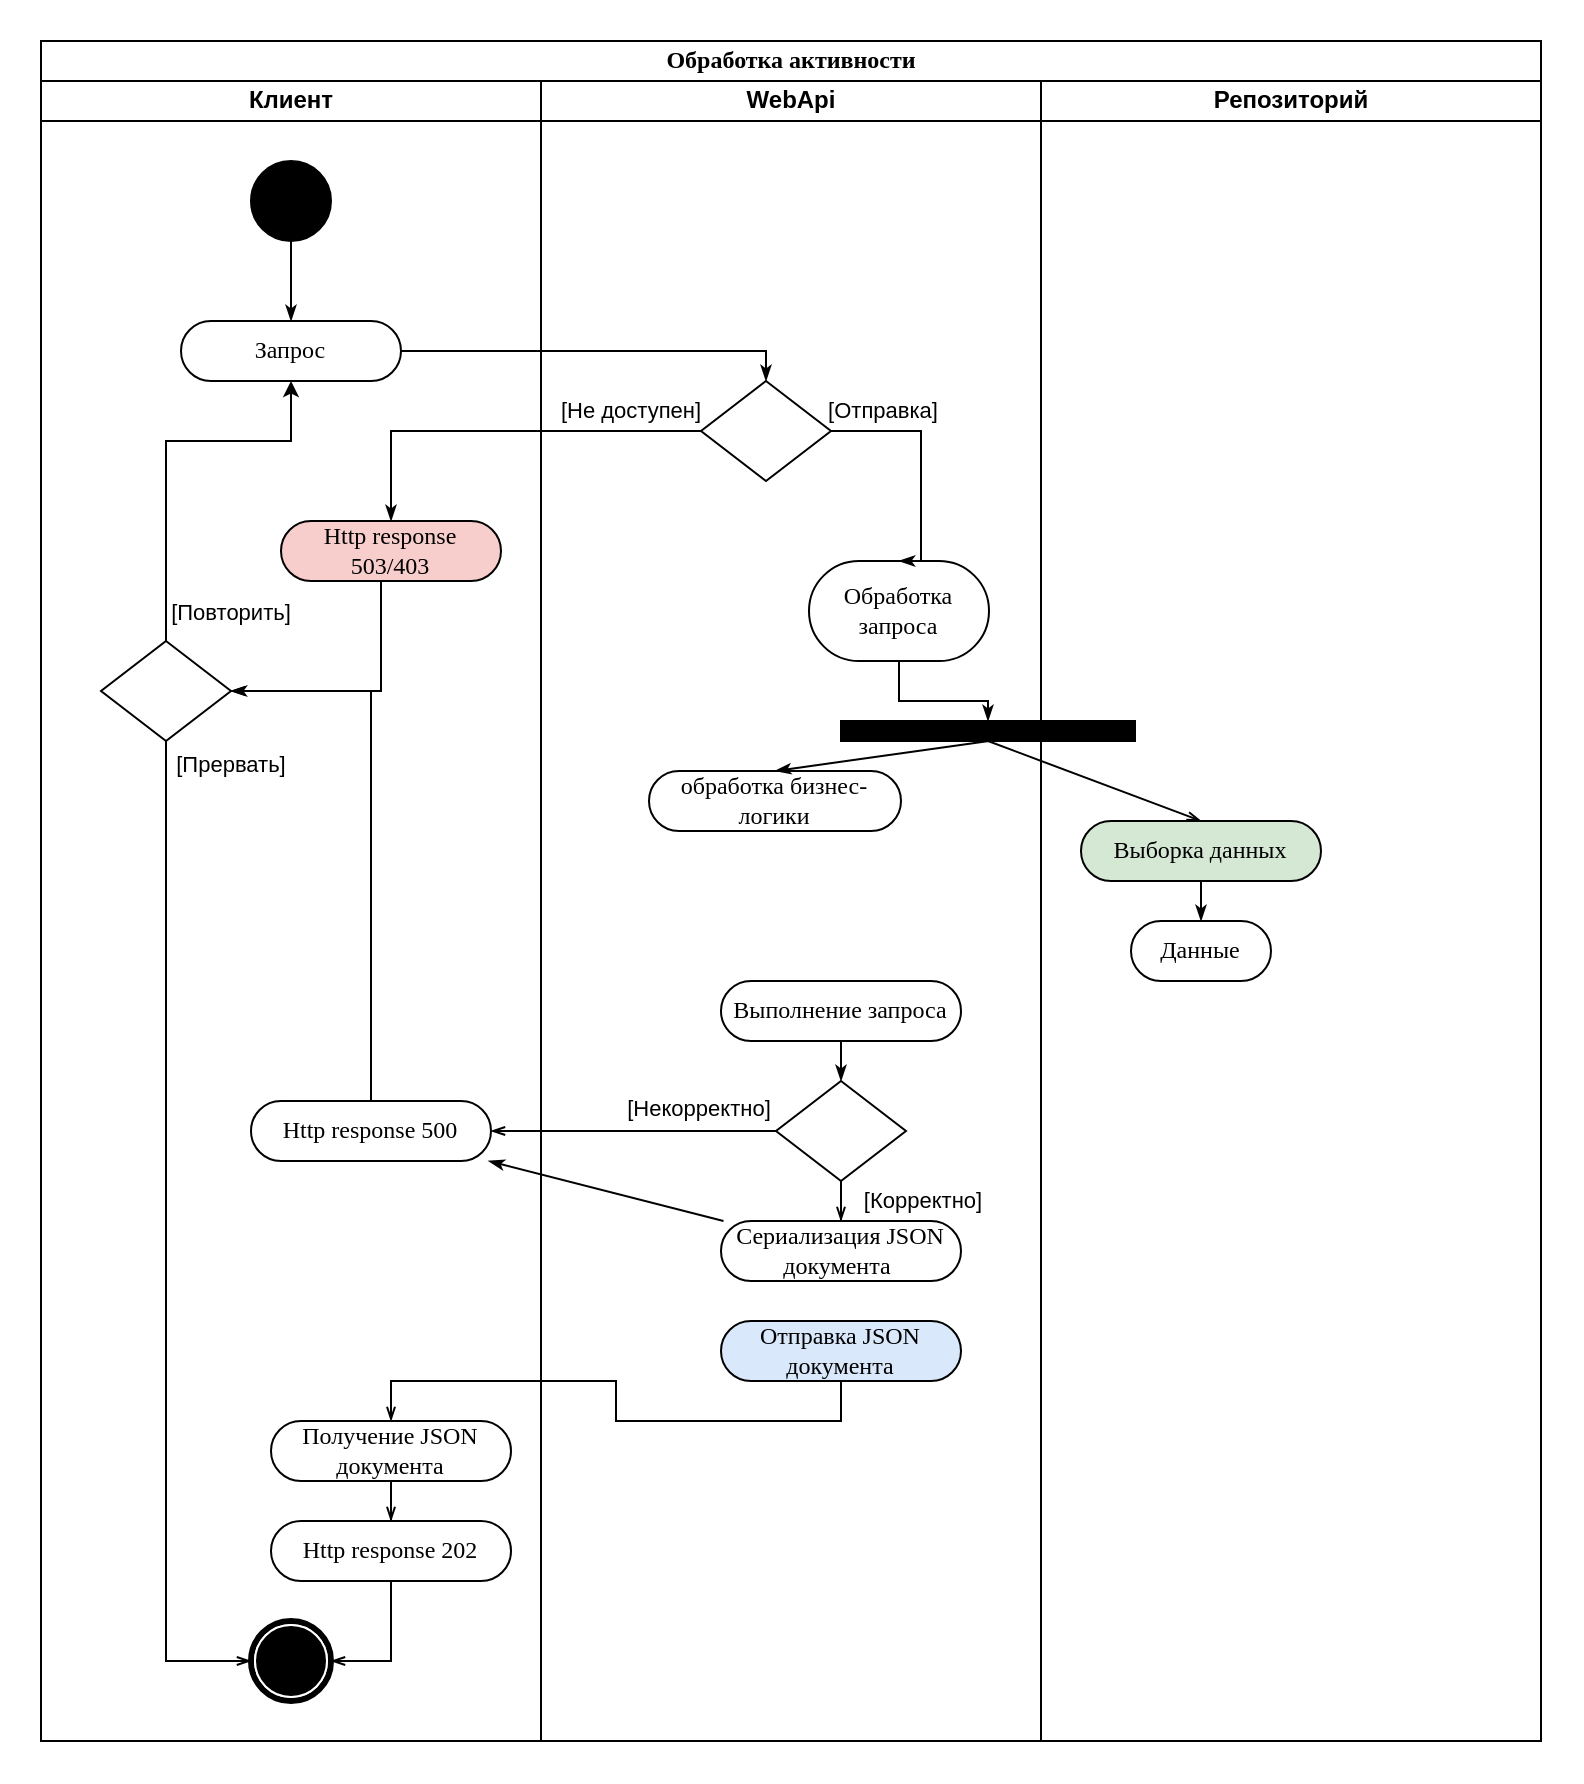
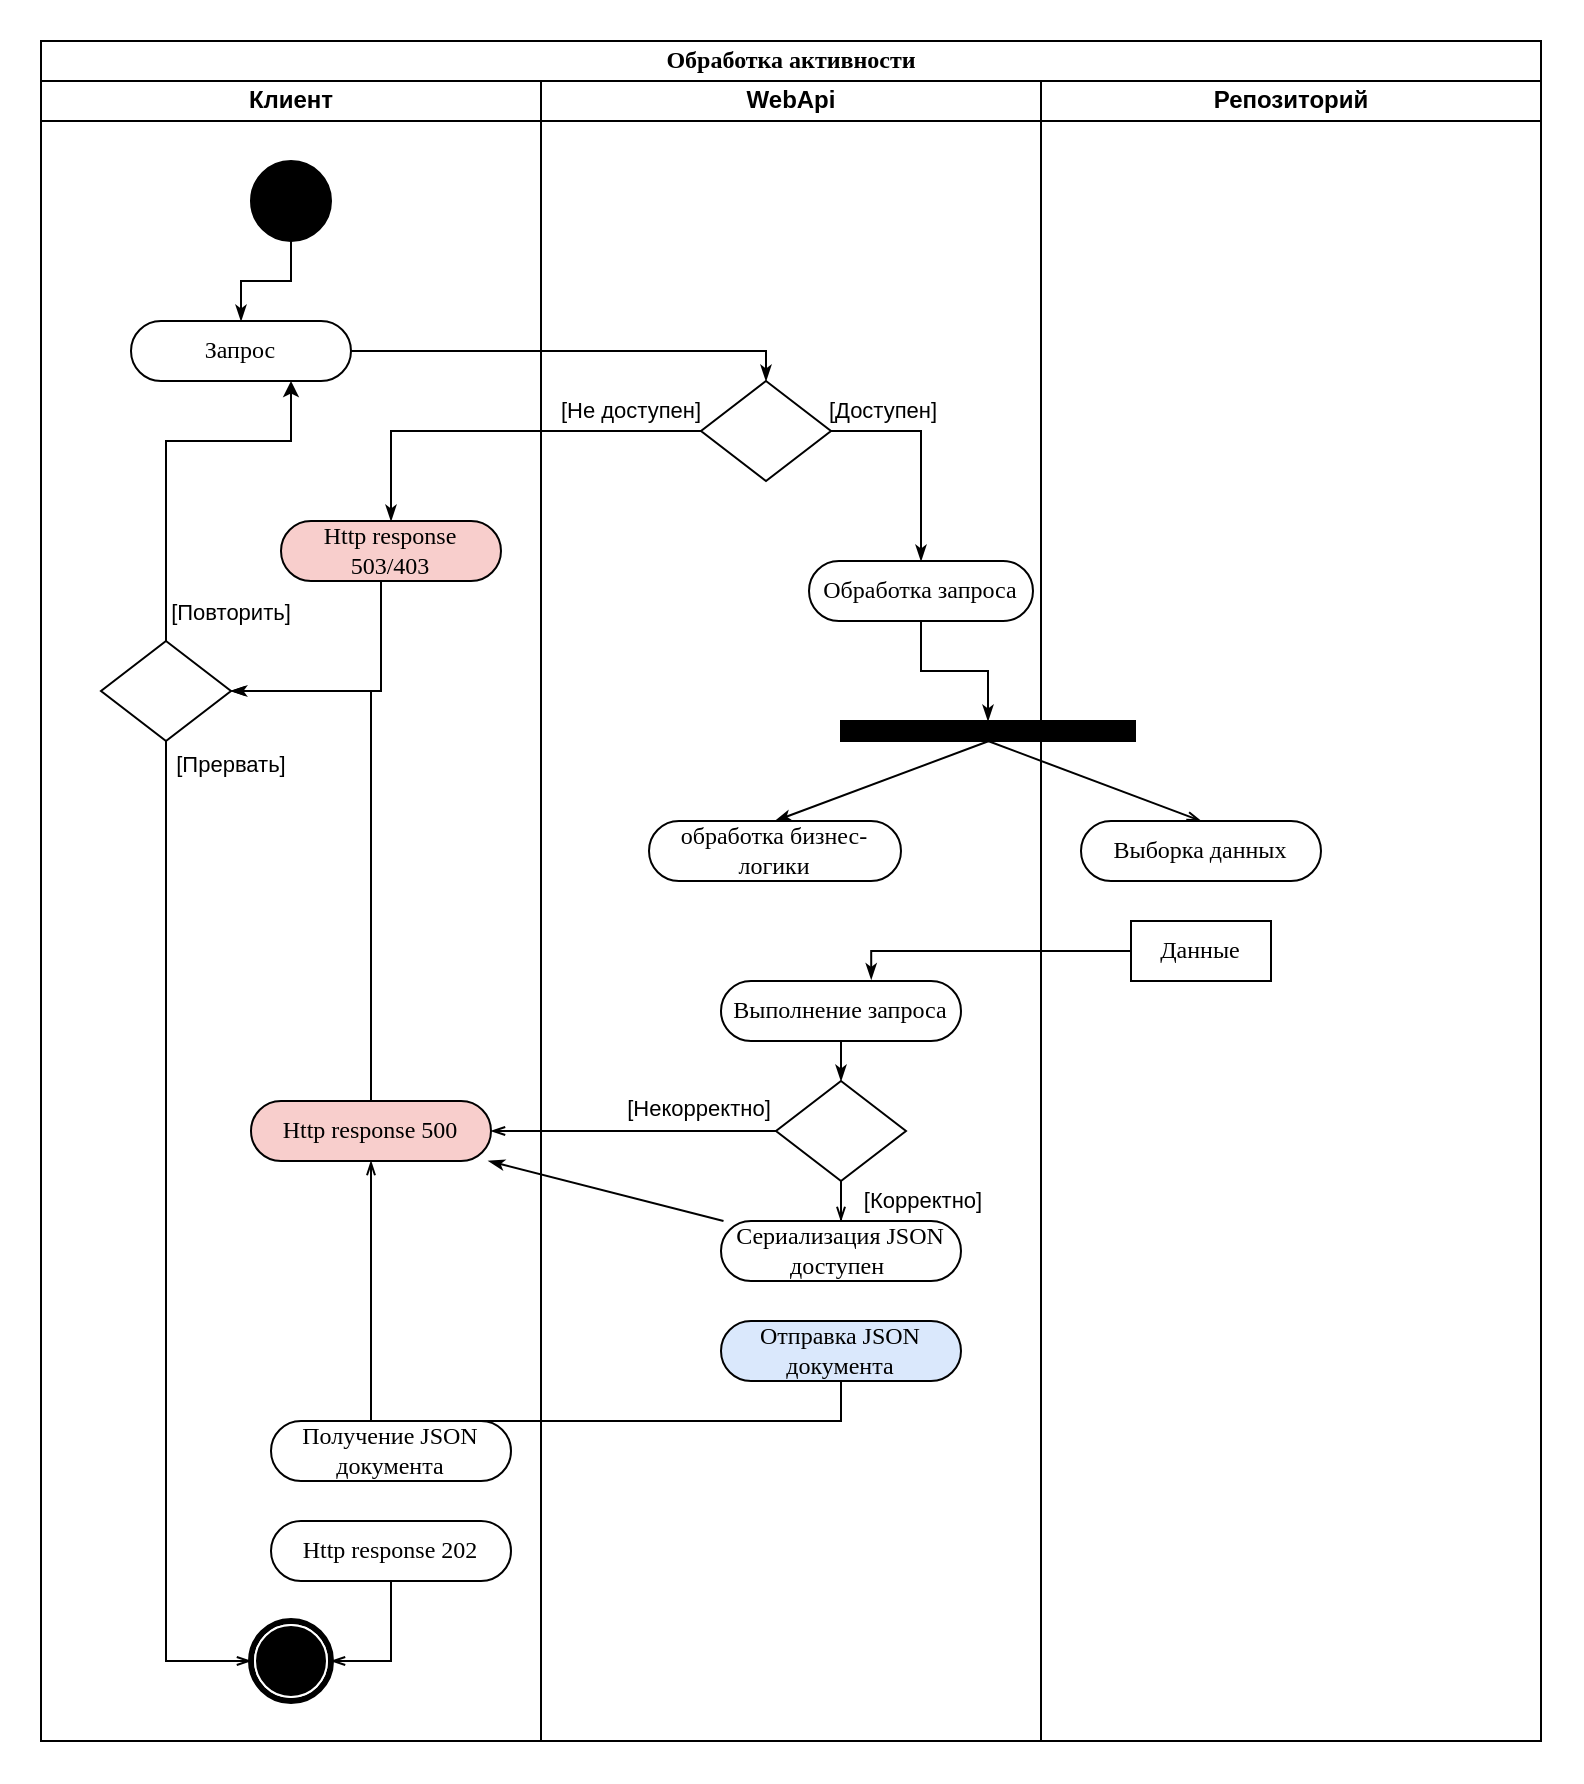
(291, 351) -> (241, 351)
(884, 411) -> (884, 411)
(899, 611) -> (921, 591)
(775, 801) -> (775, 851)
(1201, 851) -> (1201, 851)
(1201, 895) -> none
none -> (945, 951)
(1201, 951) -> (1201, 951)
(371, 1131) -> (371, 1131)
(841, 1251) -> (841, 1251)
(447, 1381) -> (371, 1295)
(391, 1504) -> none
